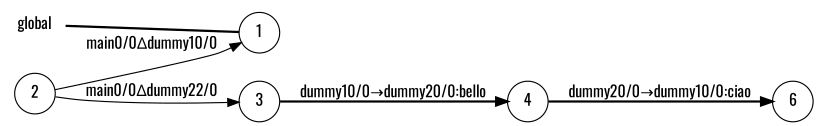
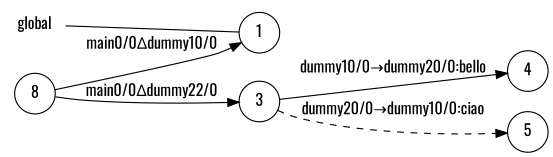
(152, 29) -> (152, 29)
(35, 94) -> (35, 94)
(388, 102) -> (388, 87)
(793, 102) -> none
none -> (528, 132)
